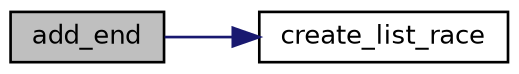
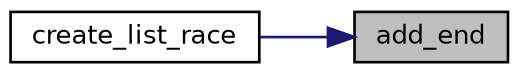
(199, 37) -> (294, 37)
